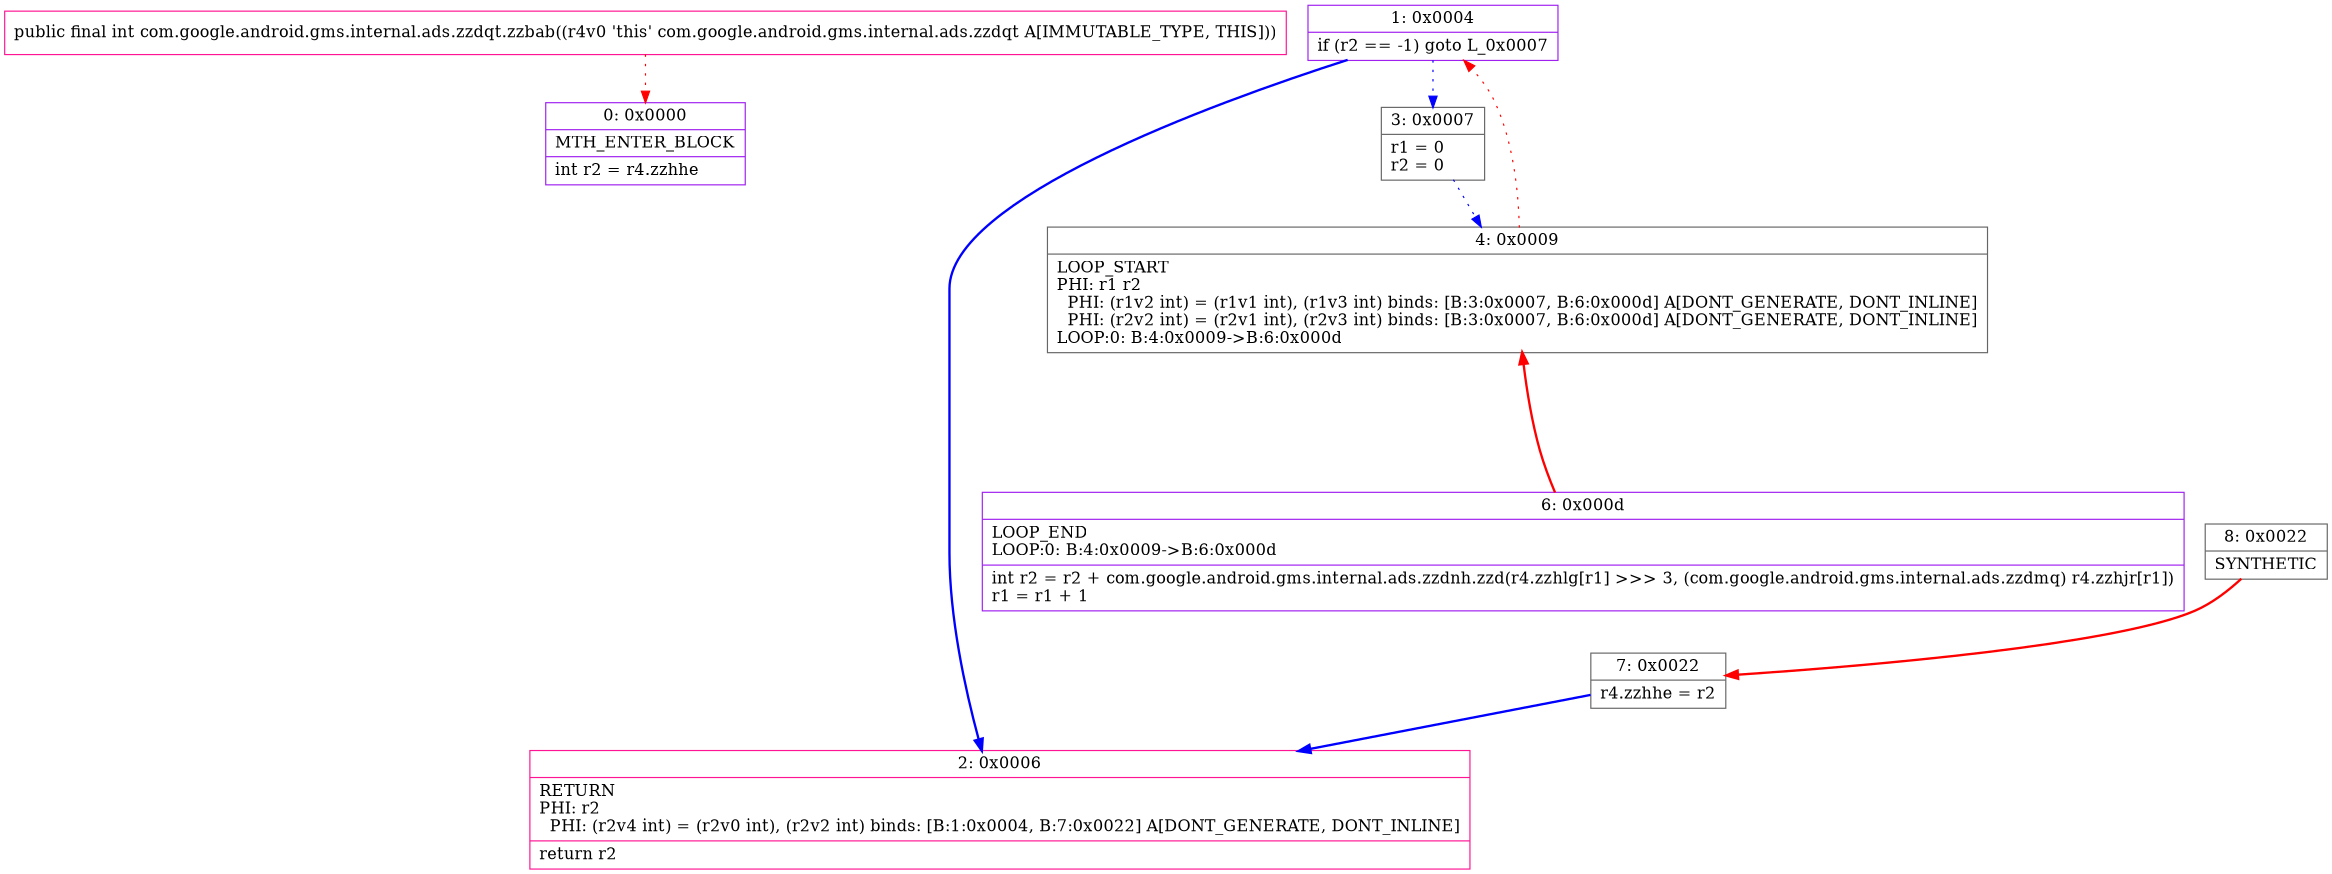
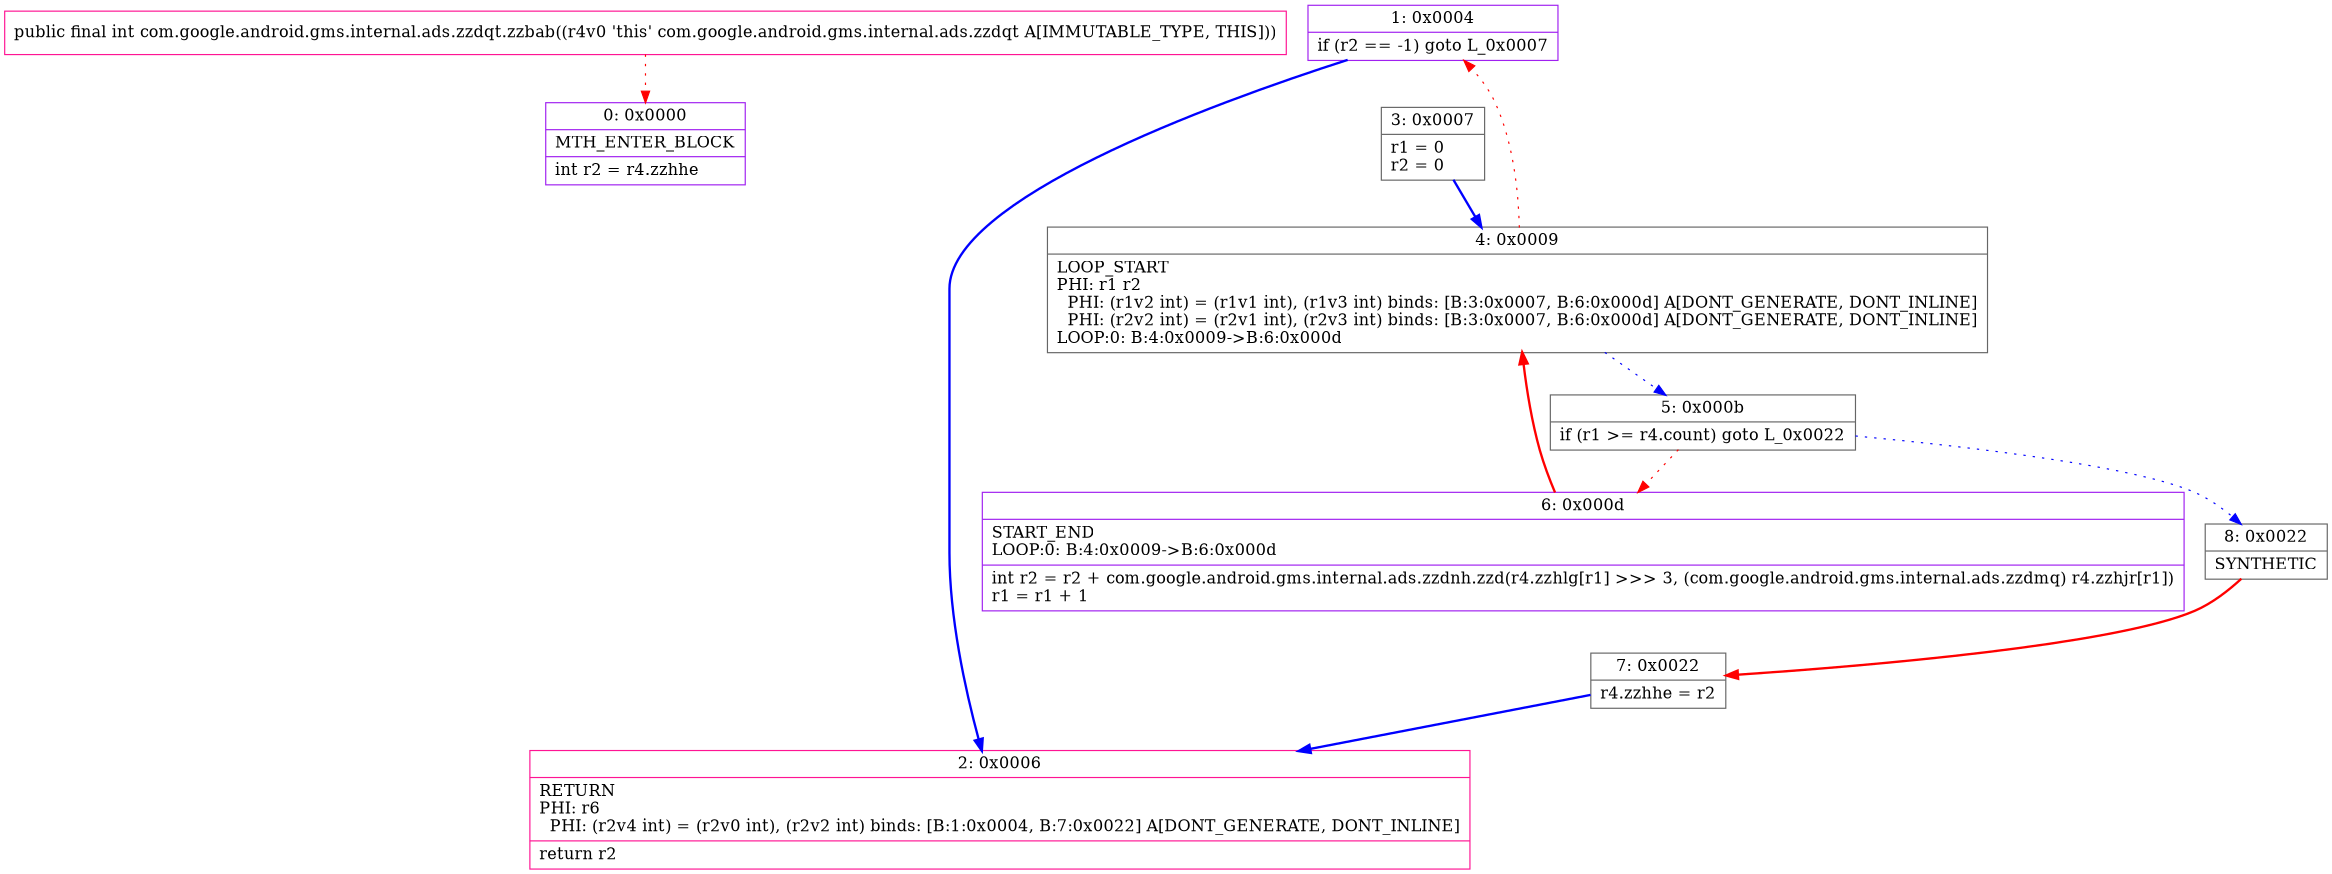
(1433, 78) -> none
(1464, 198) -> (1464, 198)
none -> (1703, 422)
(1040, 533) -> (1043, 533)
(573, 809) -> (573, 809)
